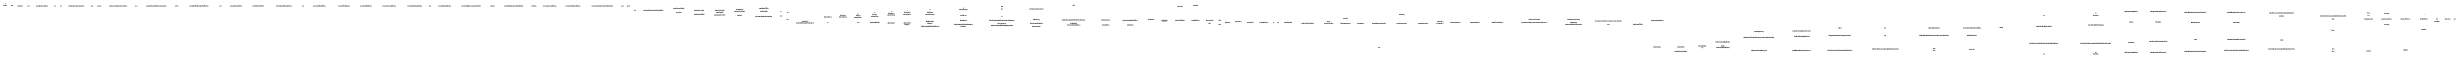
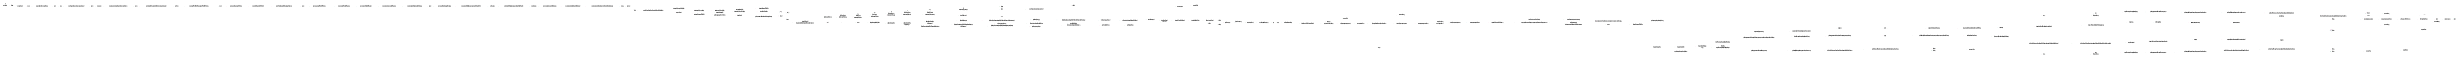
none -> (2001, 37)
